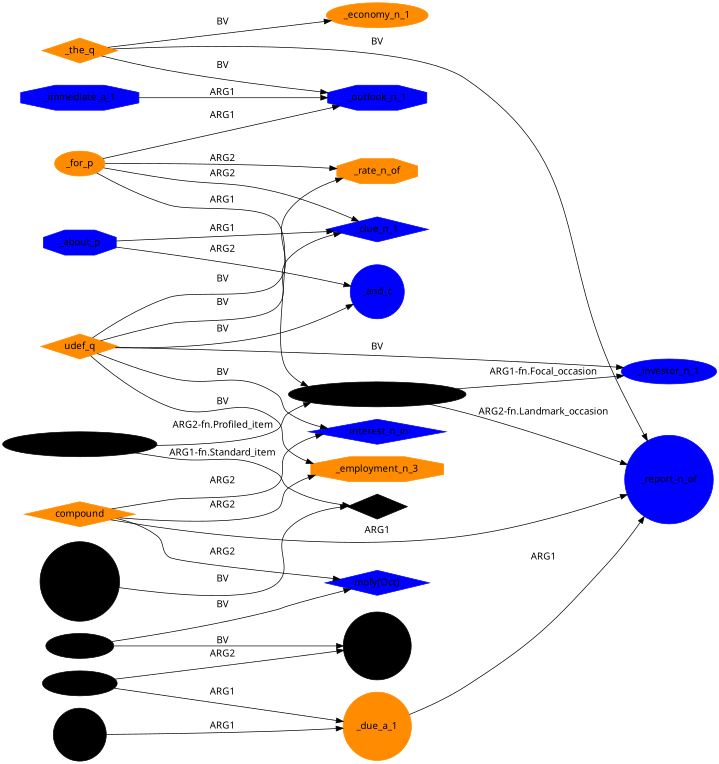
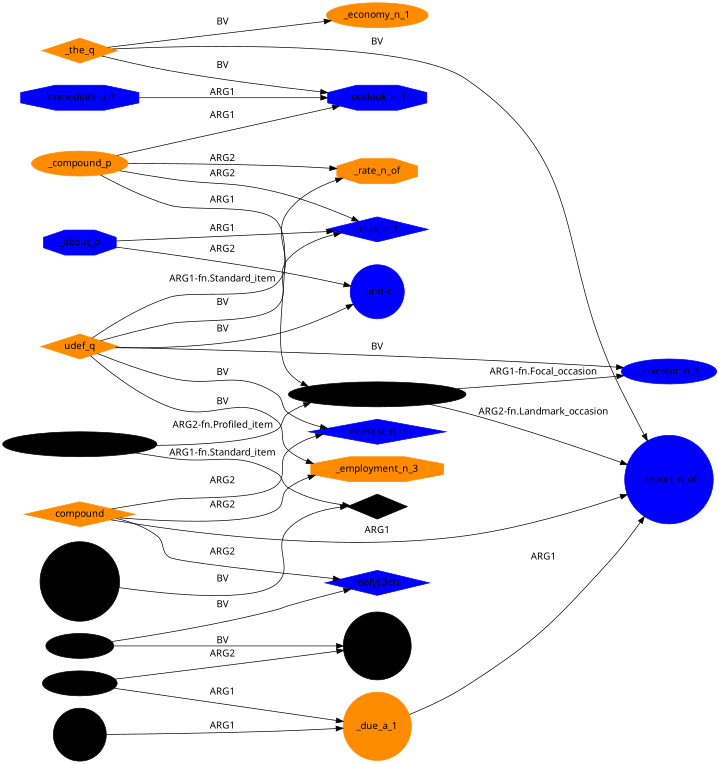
(80, 164) -> (80, 164)
(223, 279) -> (223, 279)
